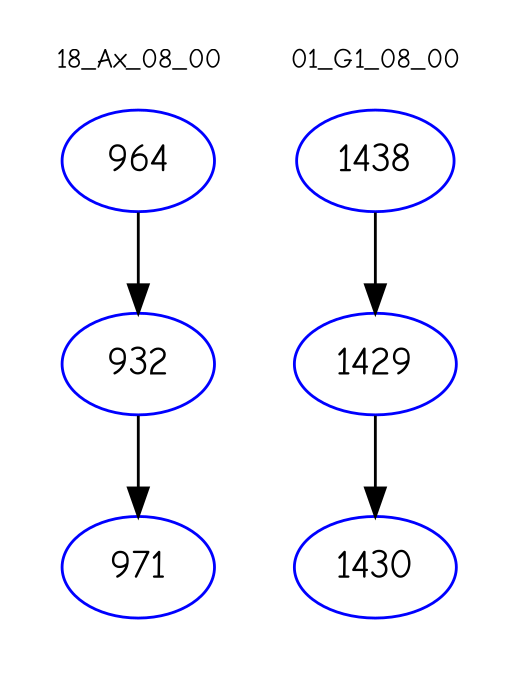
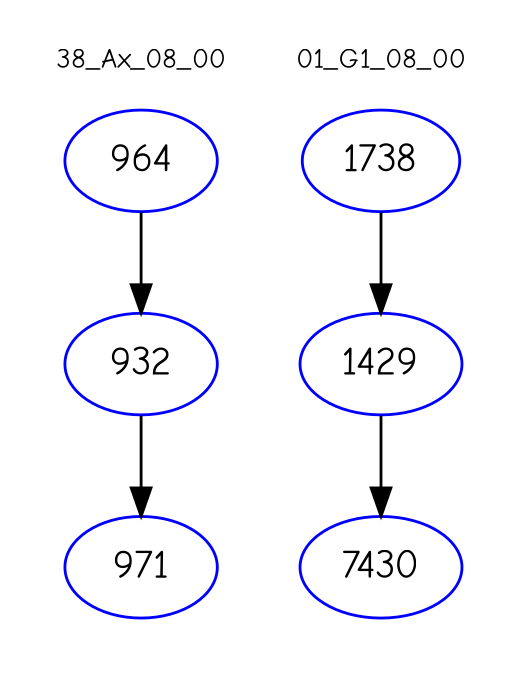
(140, 61) -> (143, 61)
(375, 161) -> (381, 161)
(375, 567) -> (381, 567)
